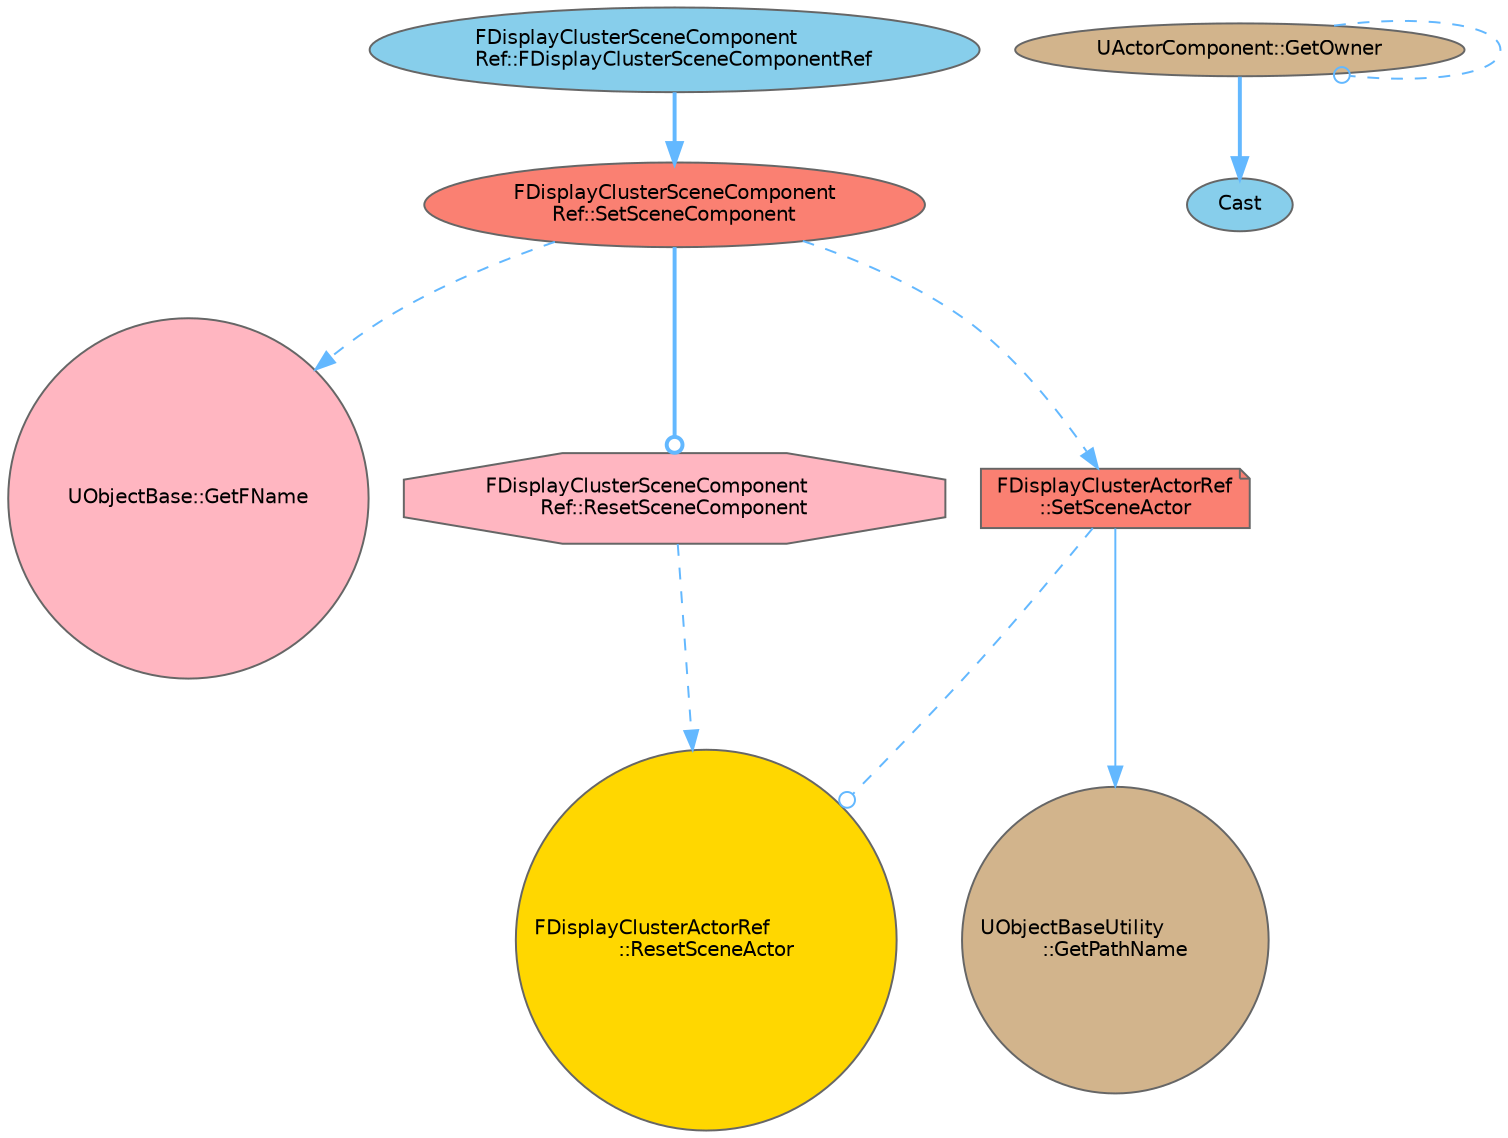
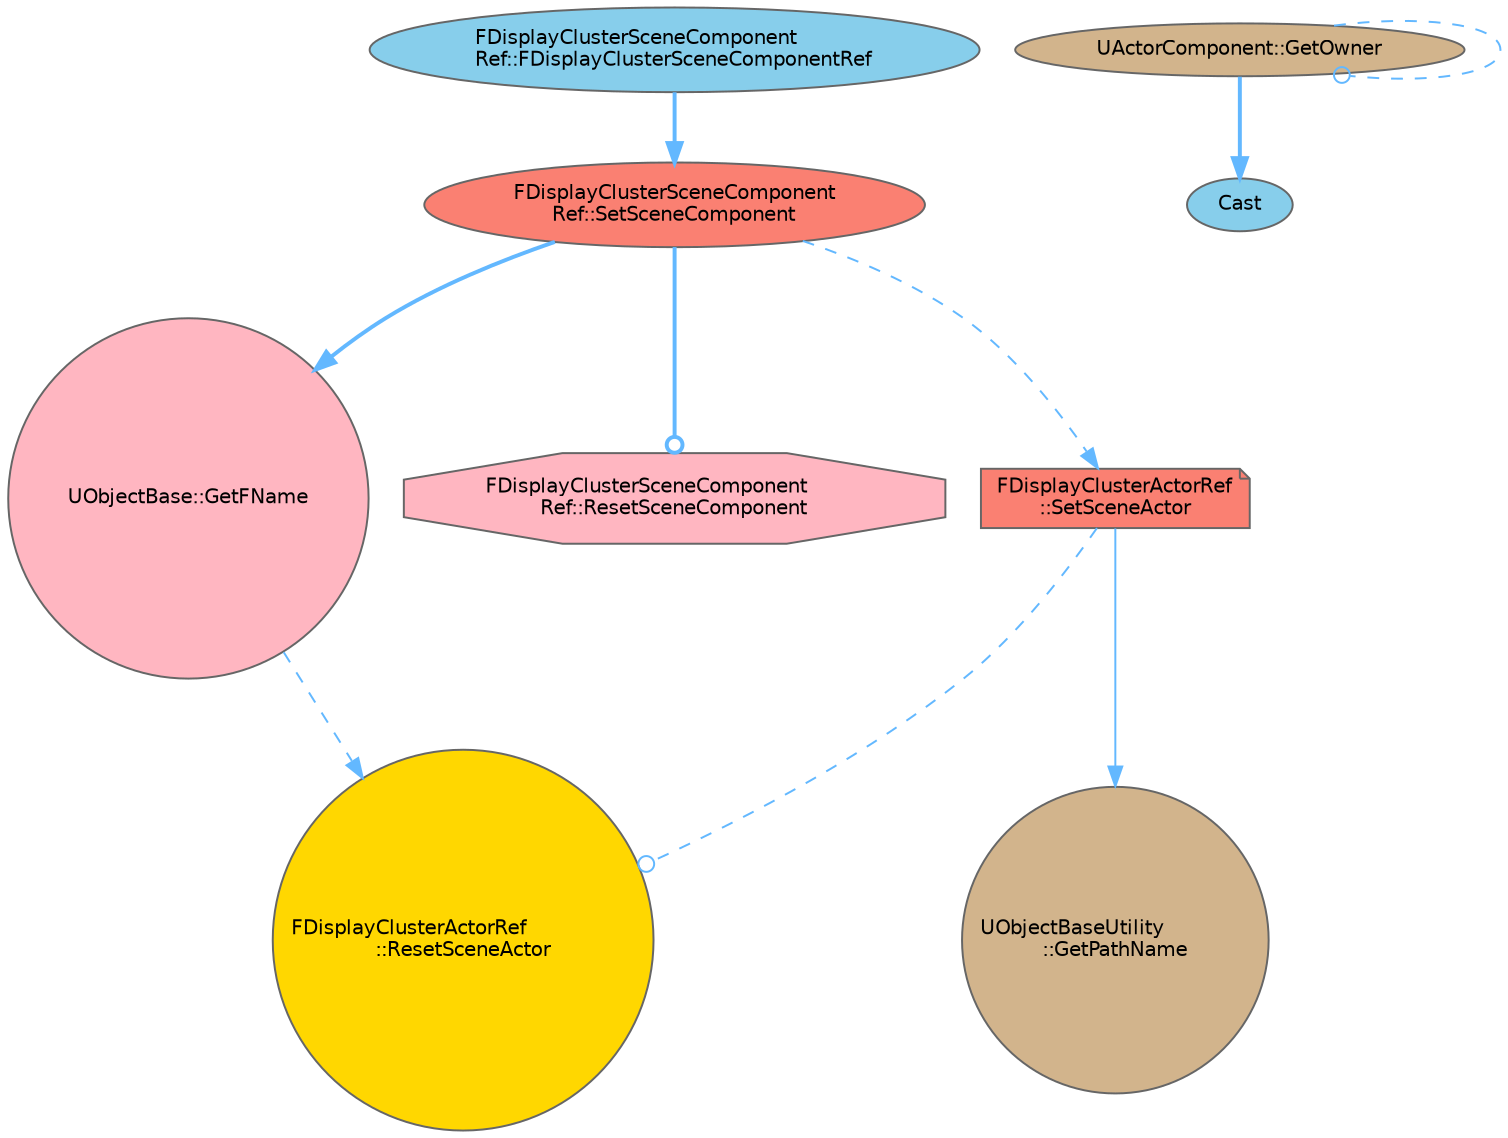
(438, 290) -> (438, 290)
(684, 637) -> (318, 707)
